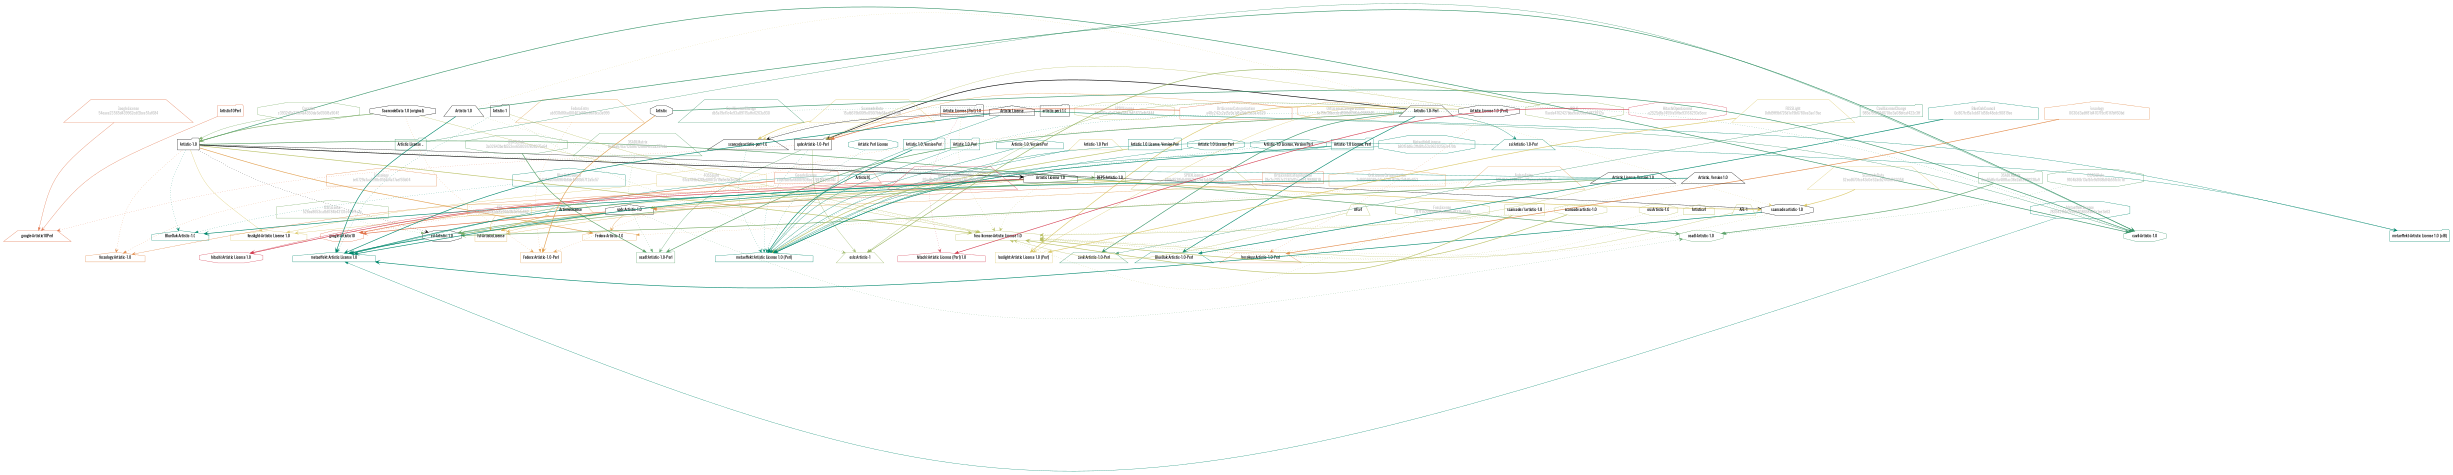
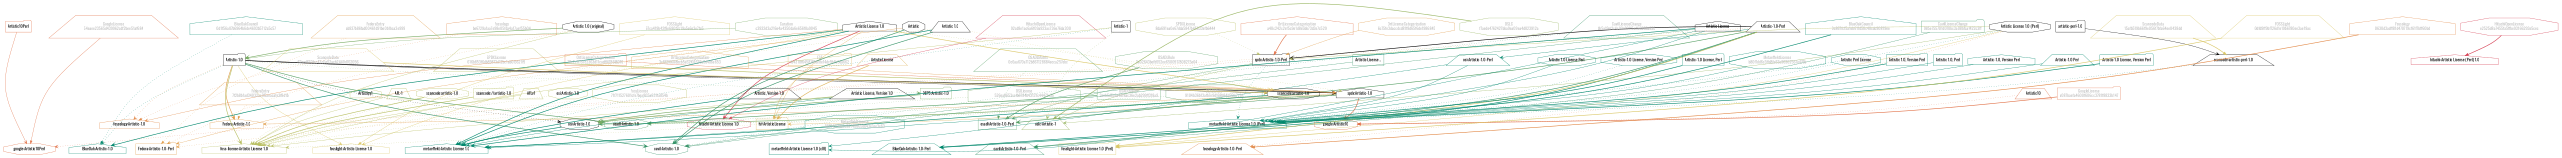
(403, 111) -> (588, 27)
(962, 111) -> none
(1096, 145) -> (2067, 60)
(610, 162) -> (789, 79)
(587, 167) -> (520, 75)
(955, 180) -> (1713, 101)
(37, 236) -> (29, 149)
